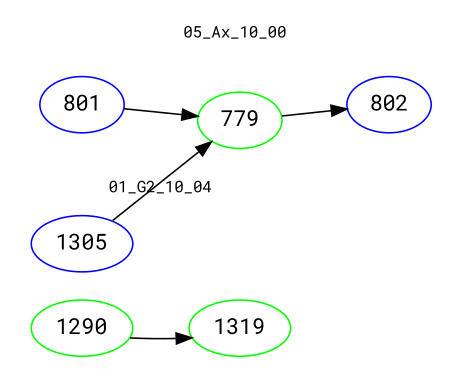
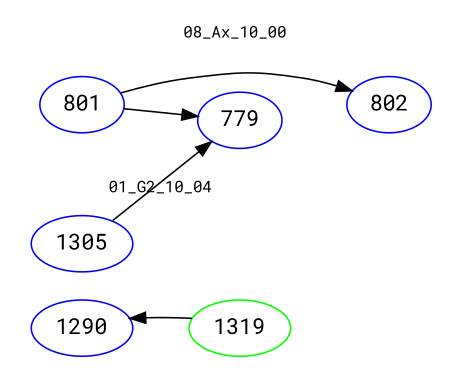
(236, 34) -> (236, 34)
(307, 113) -> (228, 74)
(240, 120) -> (240, 120)
(82, 328) -> (82, 328)
(153, 339) -> (169, 318)
